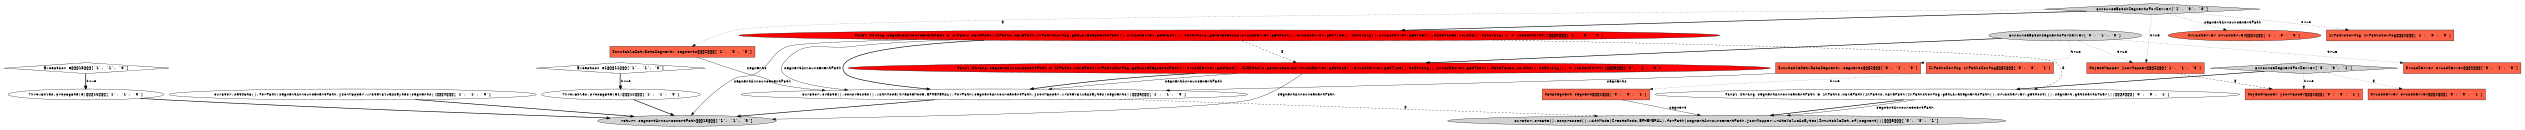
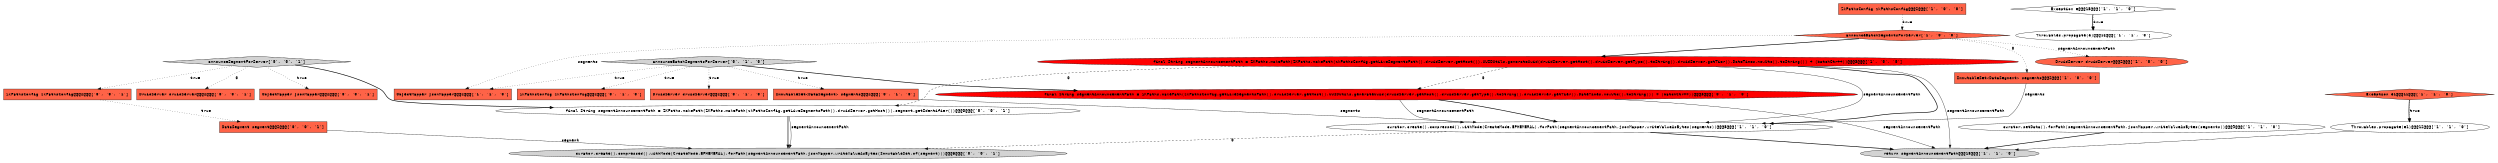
(2152, 9) -> (1902, 35)
(2267, 20) -> (1902, 21)
(2065, 35) -> (709, 62)
(2155, 35) -> (588, 62)
(621, 68) -> (2410, 94)
none -> (168, 77)
(2223, 81) -> none
none -> (581, 94)
(652, 107) -> (2186, 141)
(373, 109) -> none
